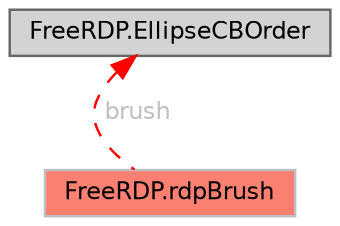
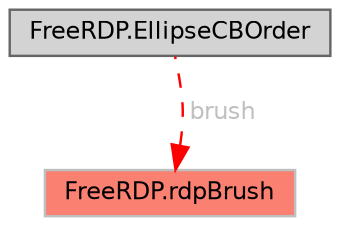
(96, 125) -> (182, 101)
